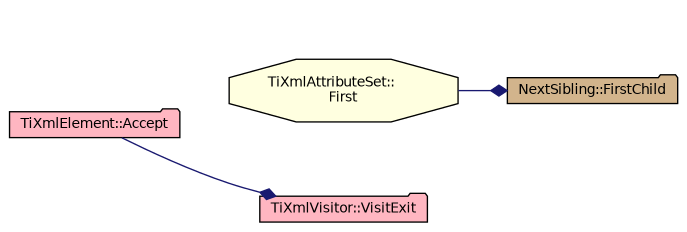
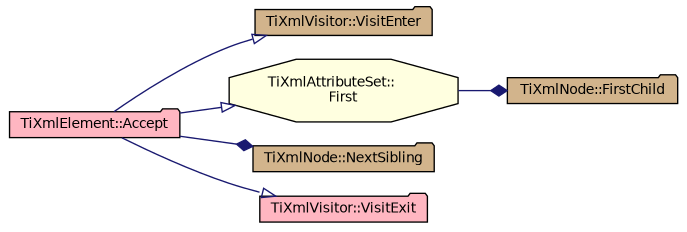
none -> (344, 22)
(593, 91) -> (593, 91)
none -> (201, 110)
none -> (344, 159)
(189, 168) -> (189, 168)
